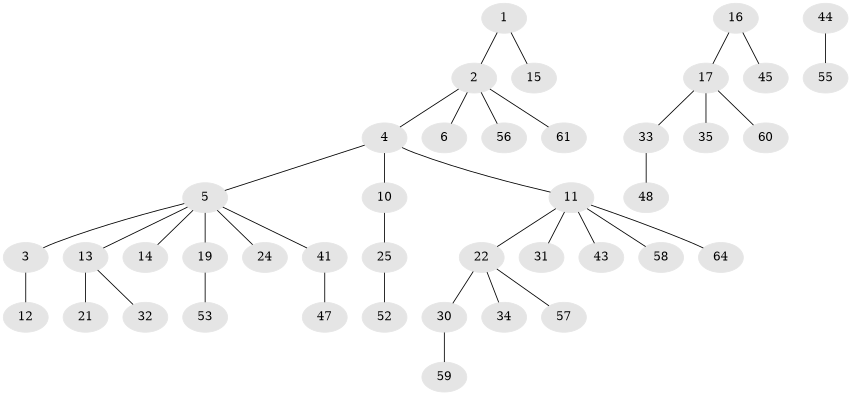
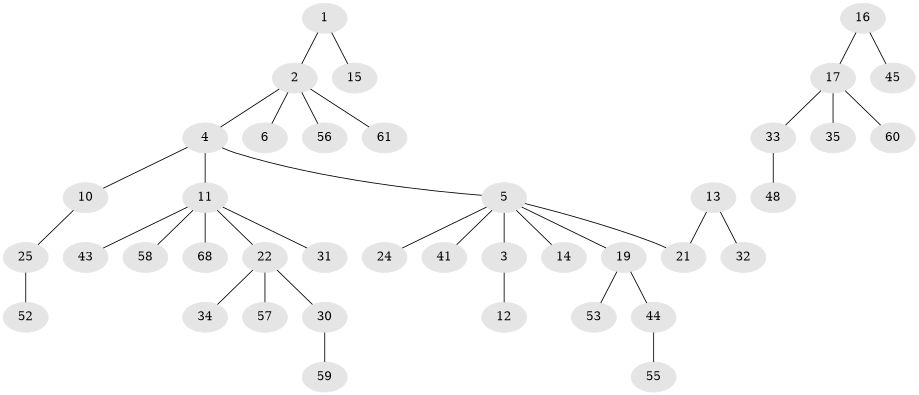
(145, 228) -> (596, 223)
(721, 257) -> (205, 257)
none -> (639, 287)
(325, 317) -> none
